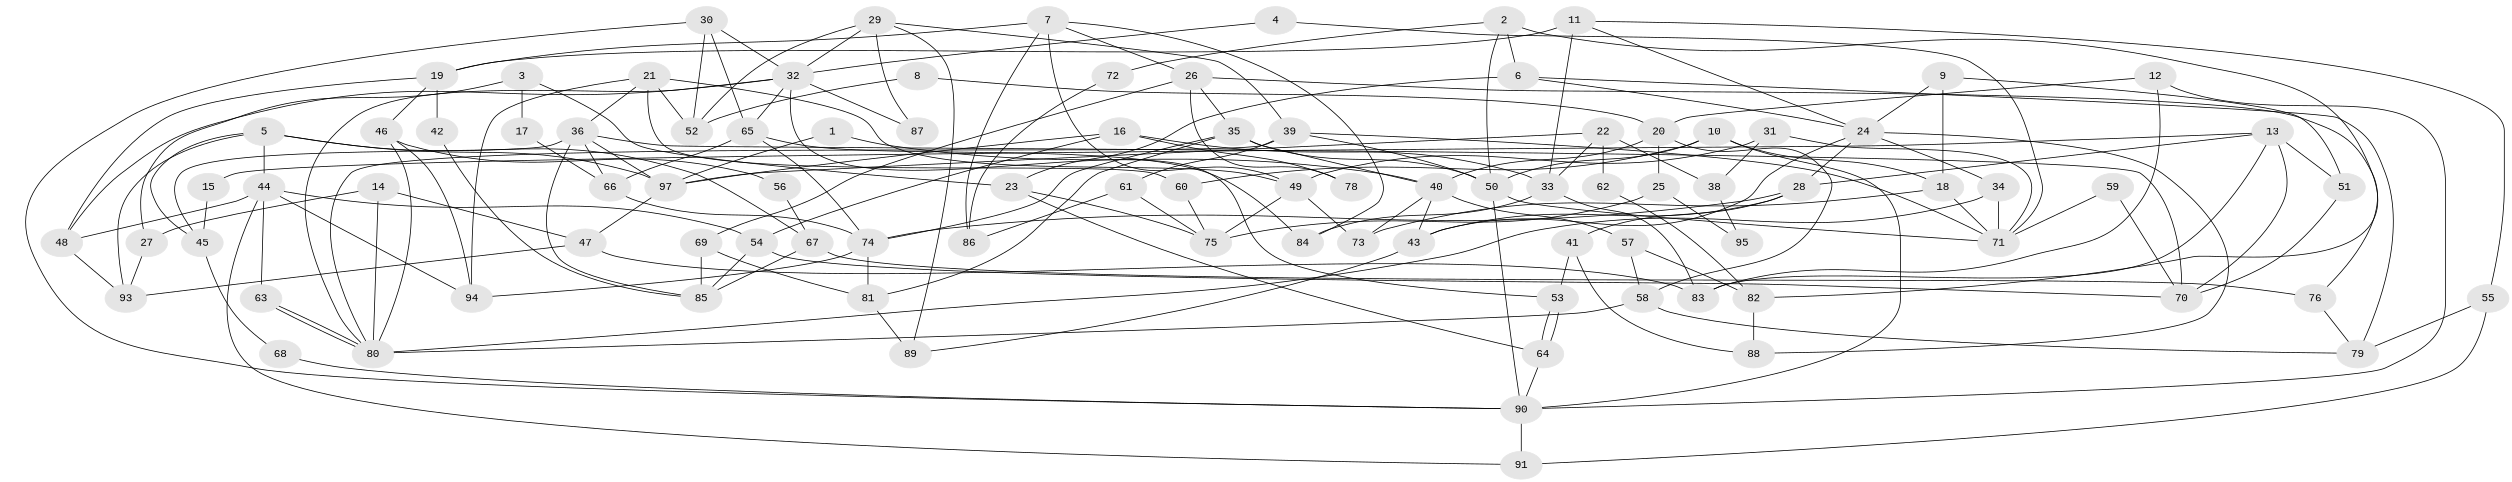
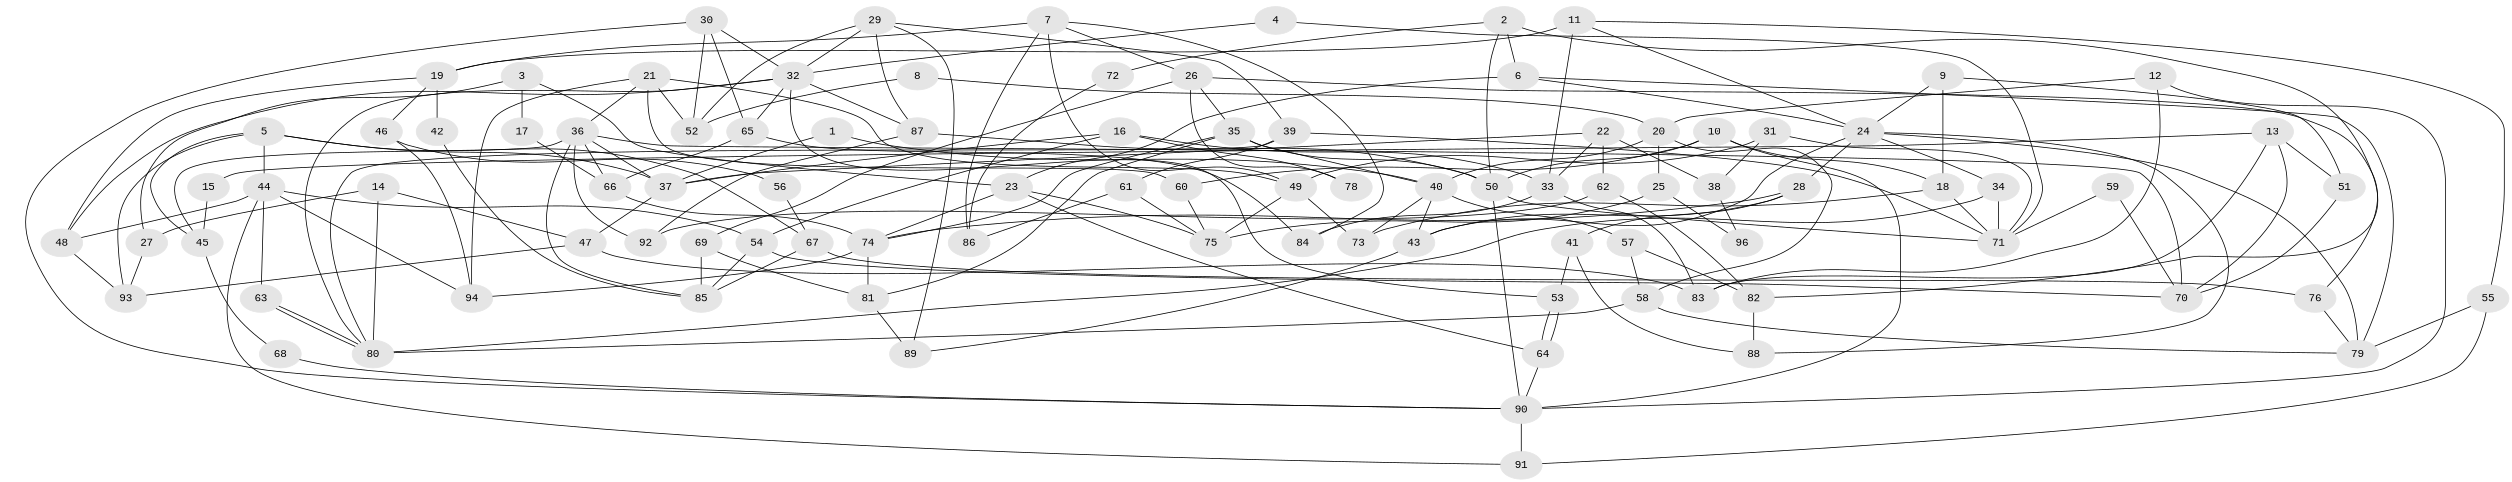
(1394, 153) -> (1209, 149)
(2047, 158) -> none
none -> (2162, 166)
(816, 181) -> (934, 217)
(666, 187) -> (666, 187)
(409, 243) -> none
none -> (646, 243)
(1742, 243) -> (1742, 243)
